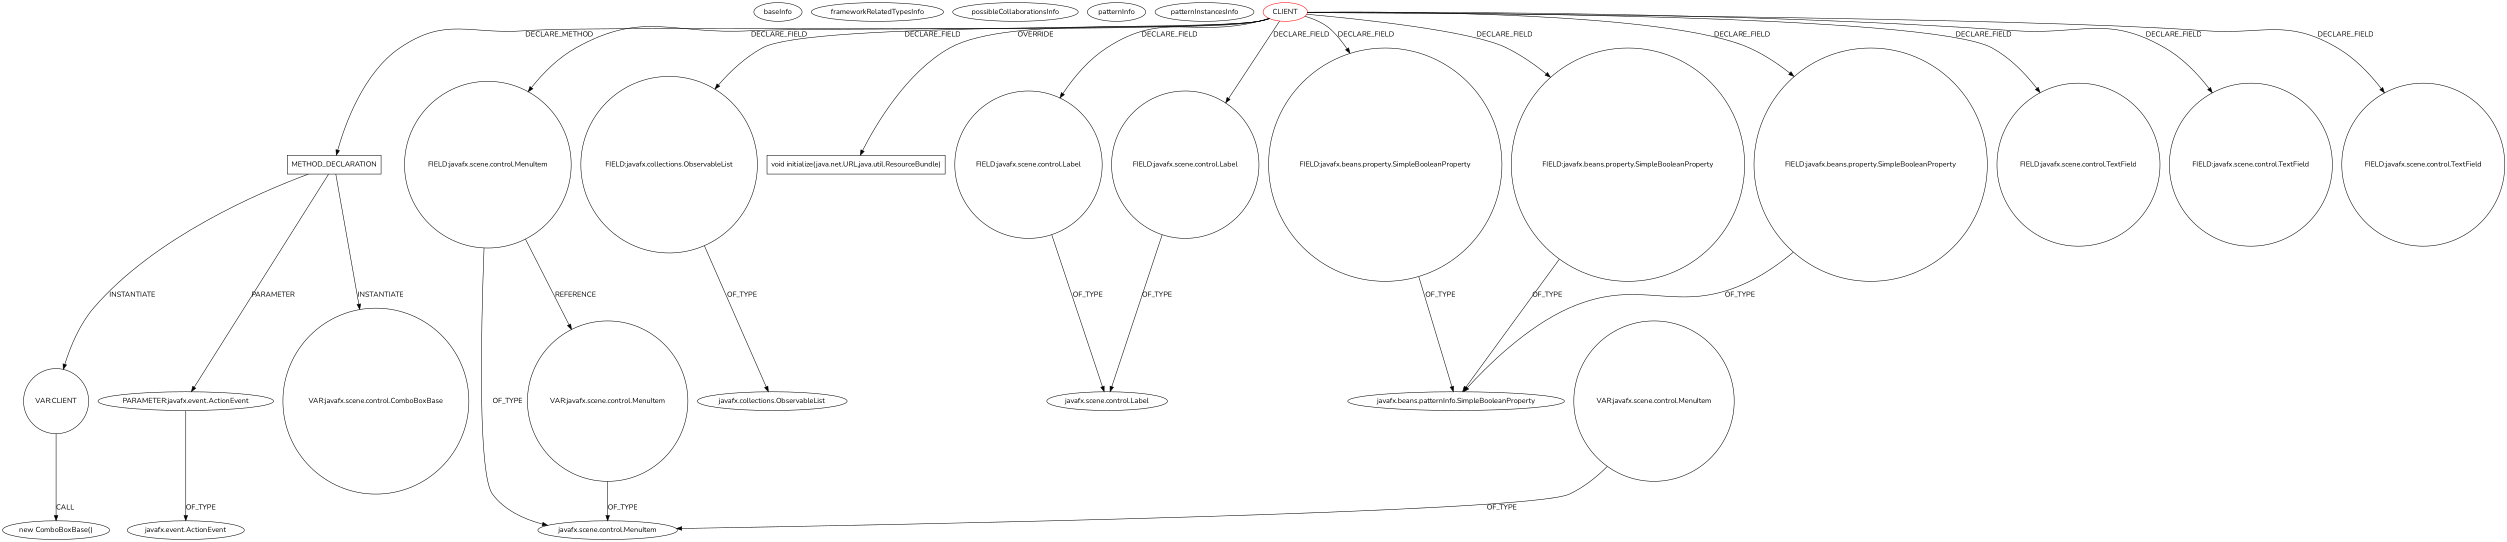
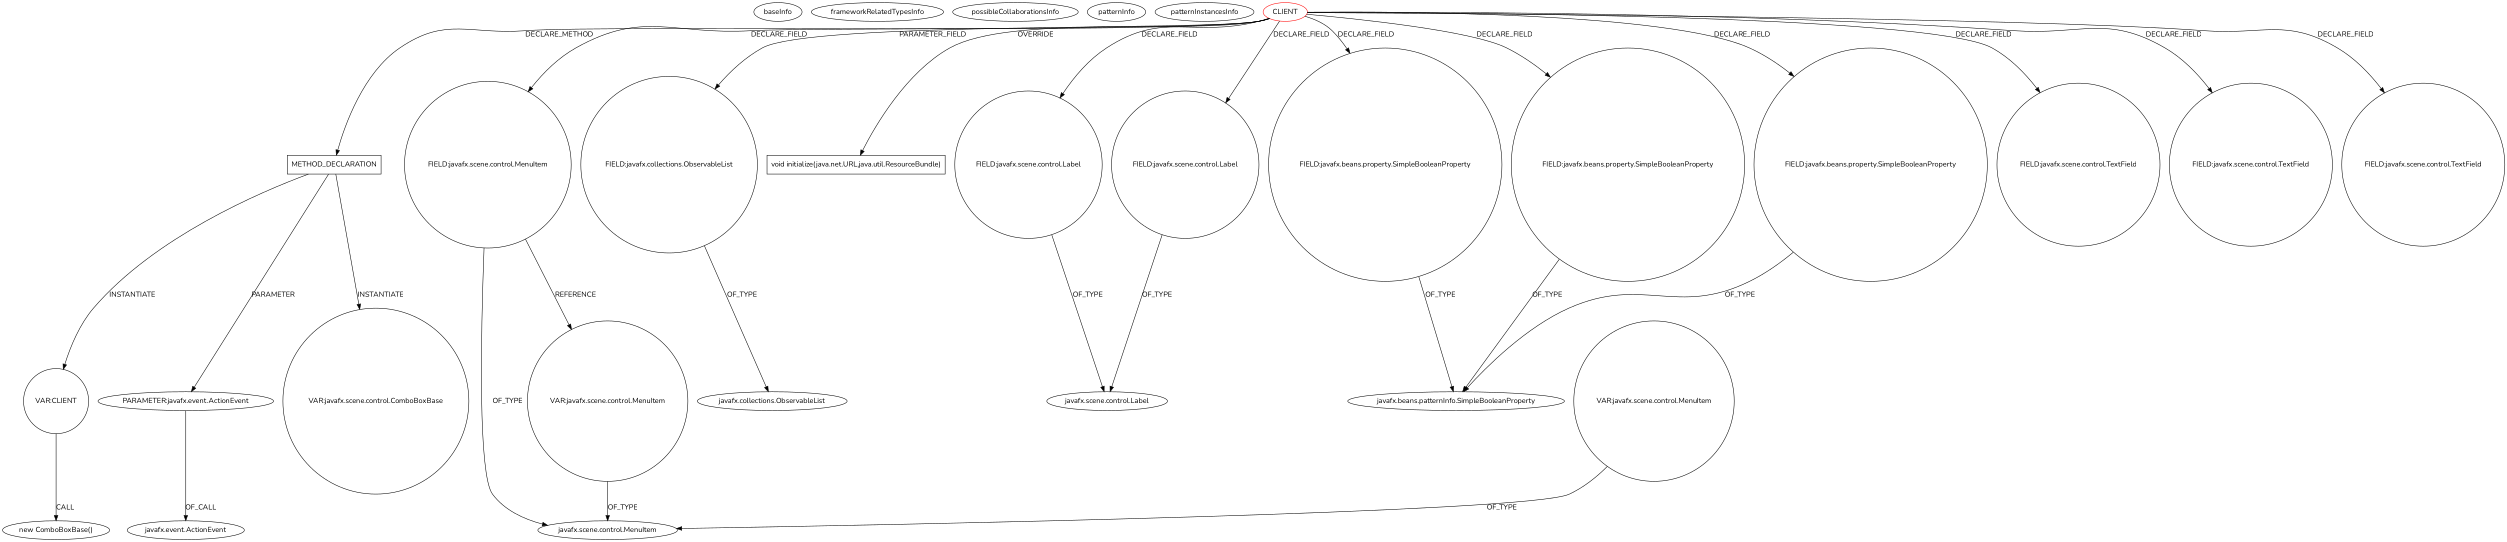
(933, 35) -> (933, 35)
(201, 508) -> (201, 508)
